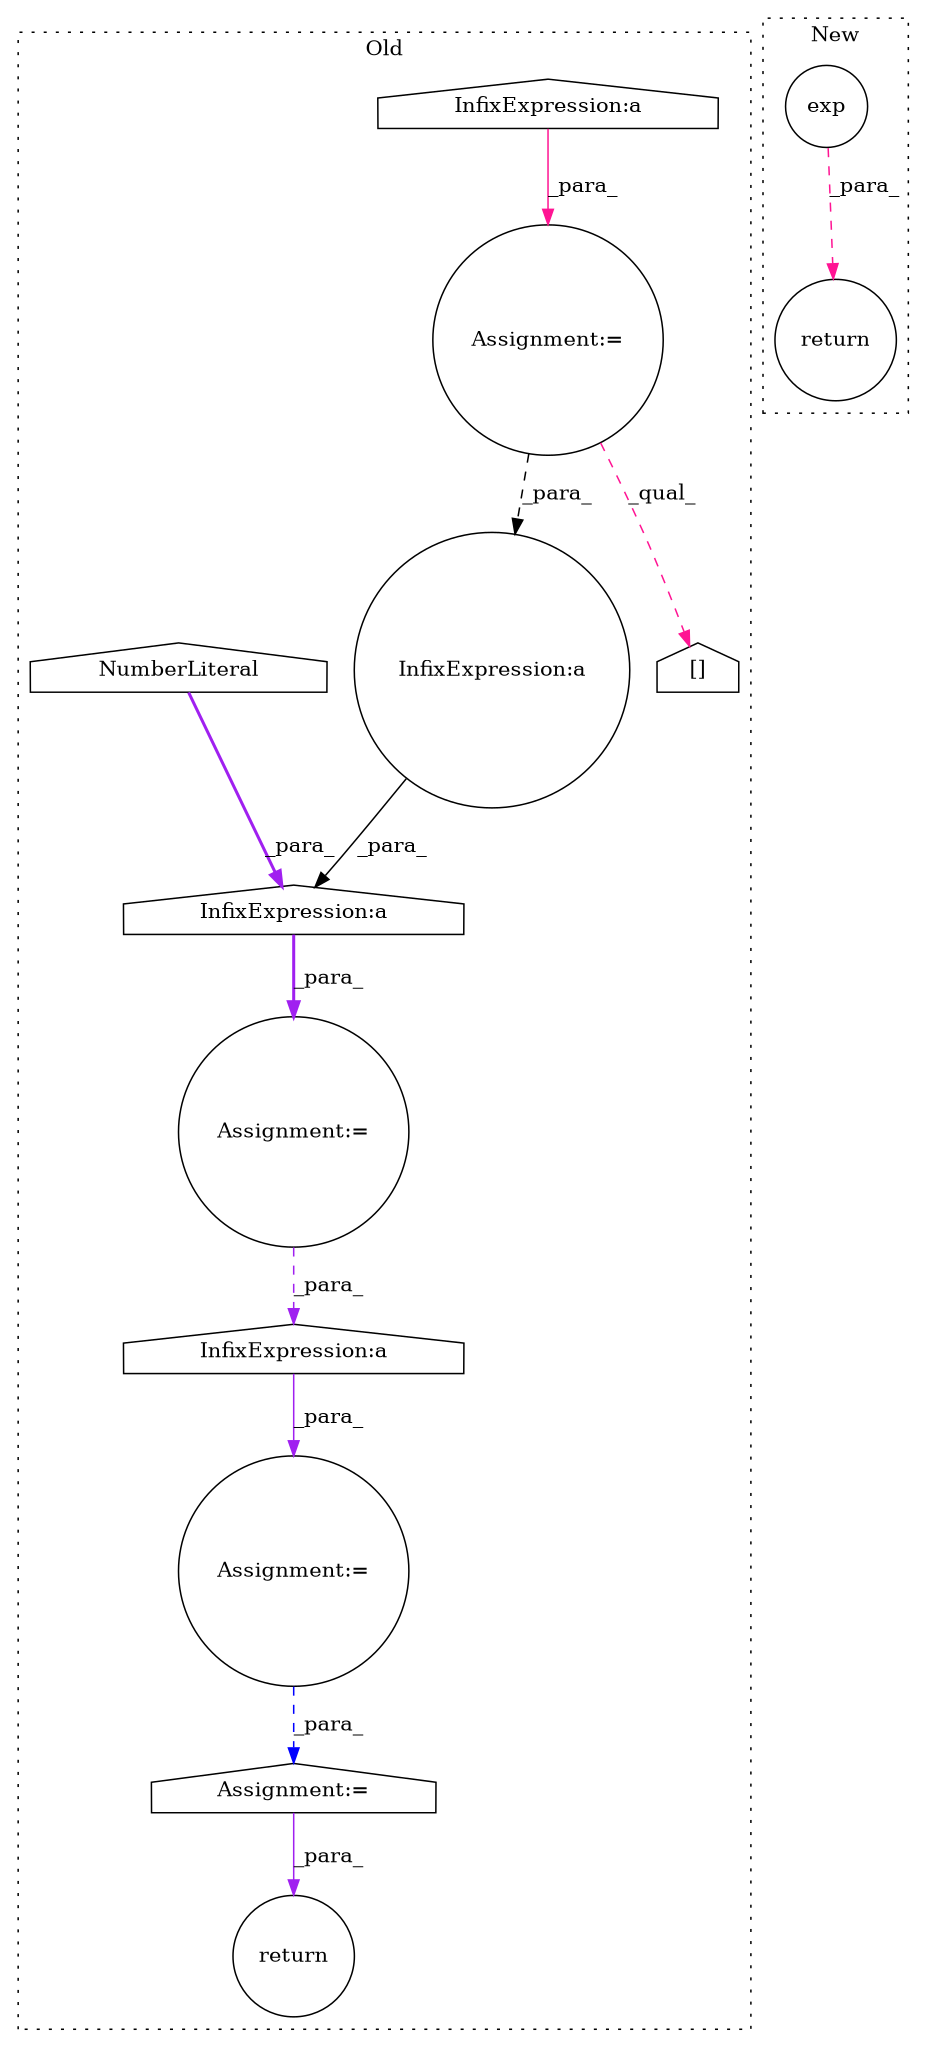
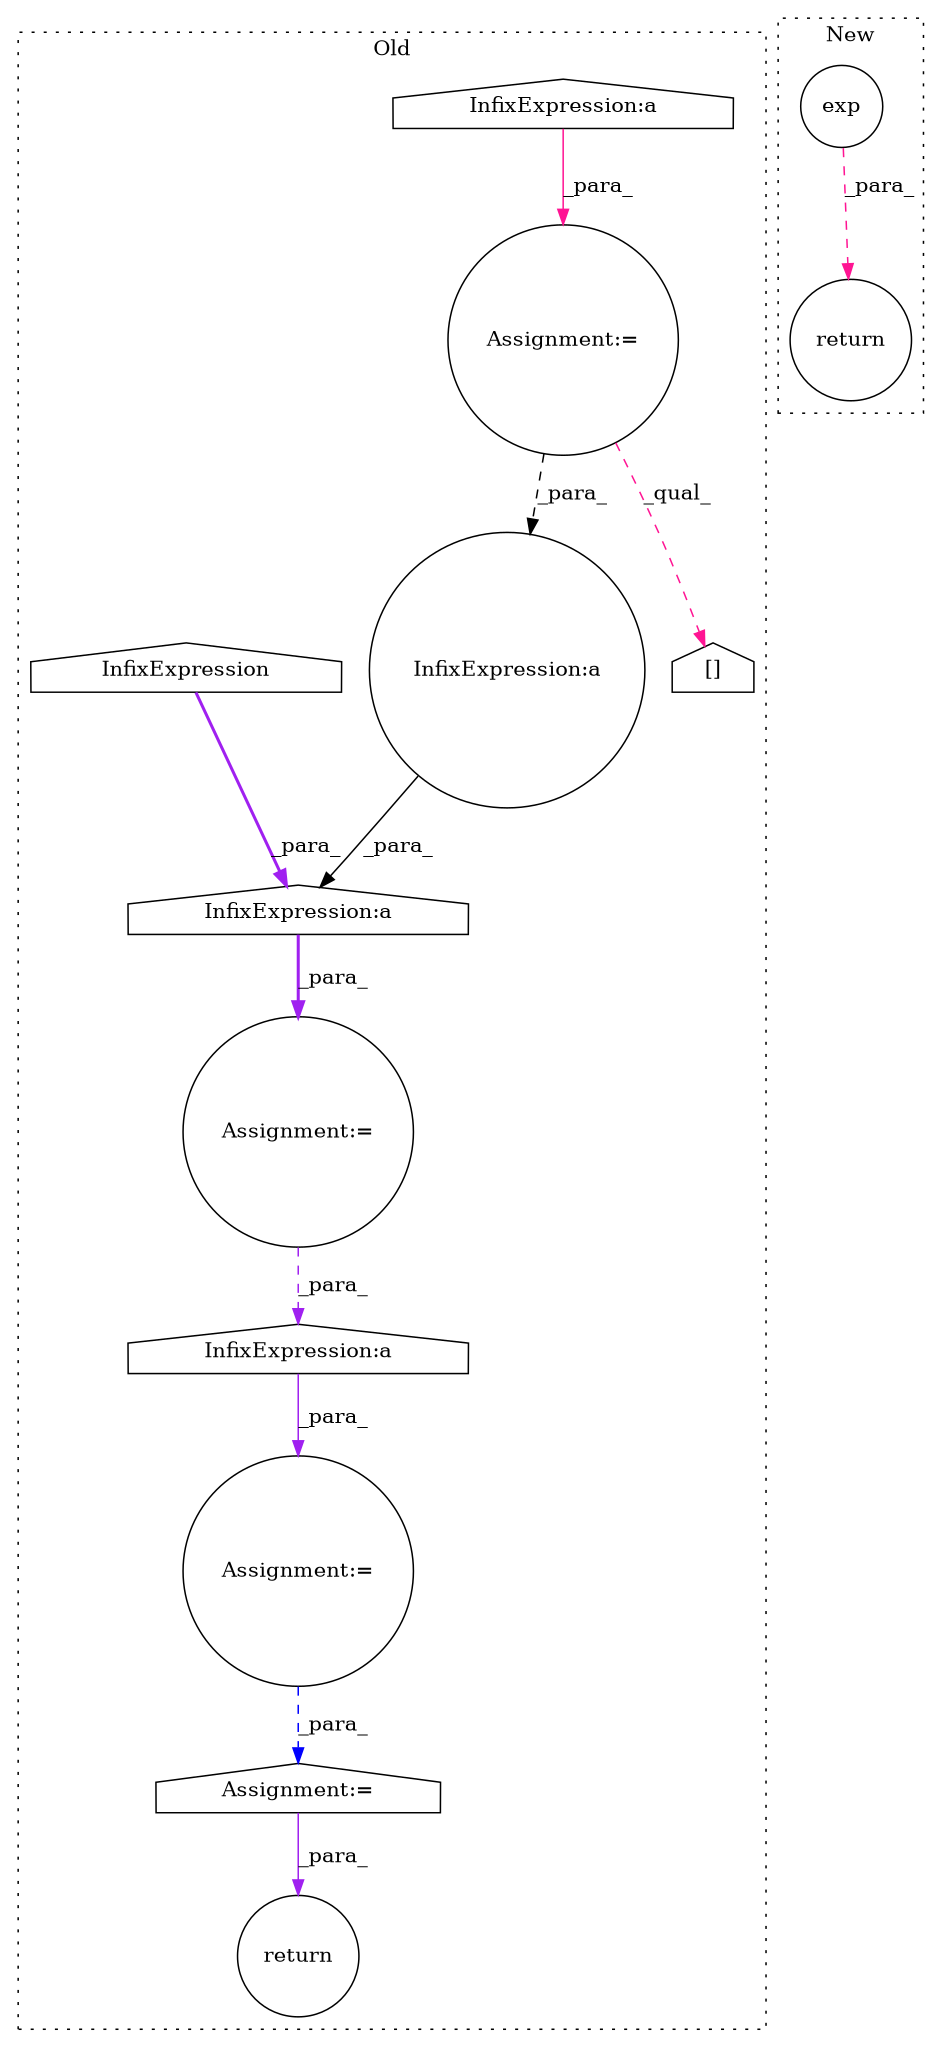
(179, 670) -> (186, 670)
